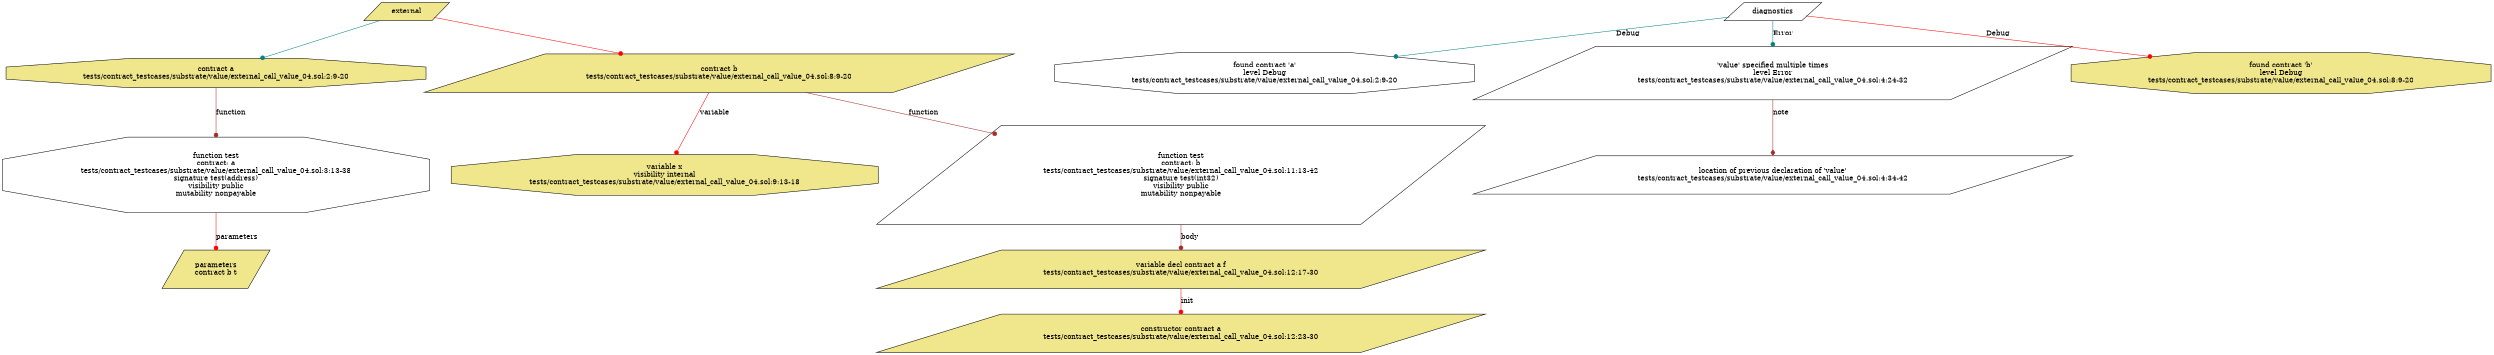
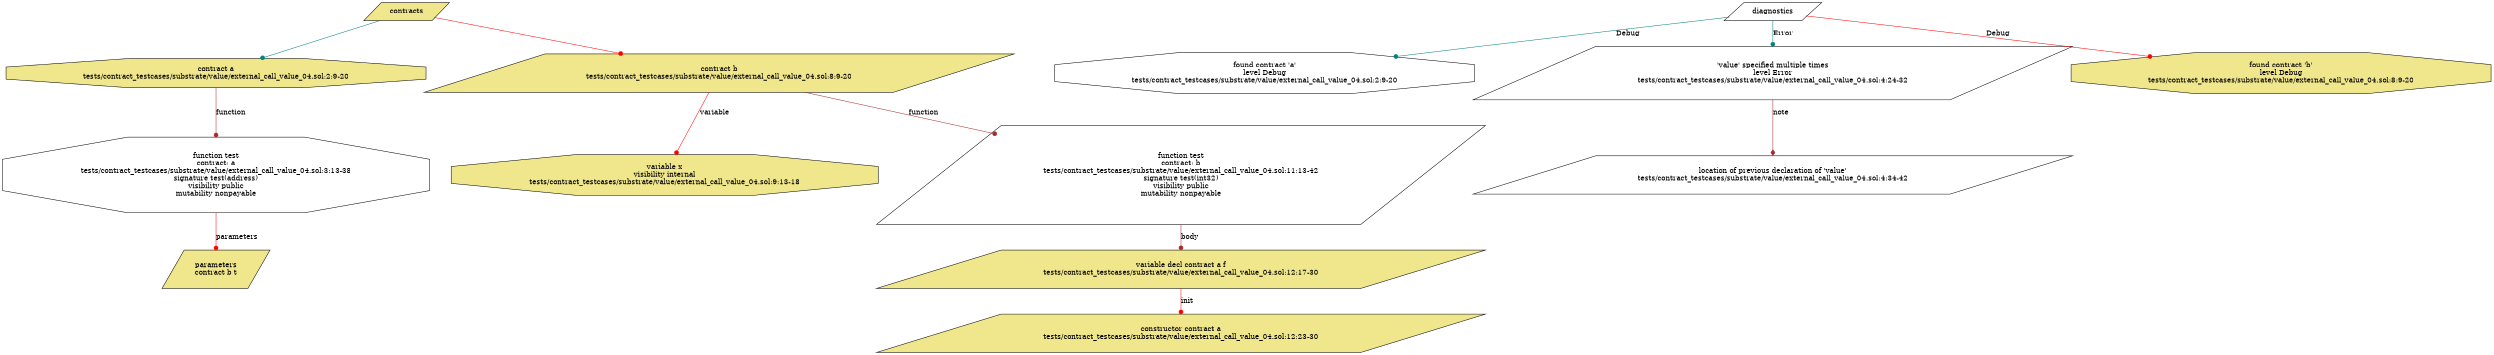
(407, 12) -> (407, 12)
